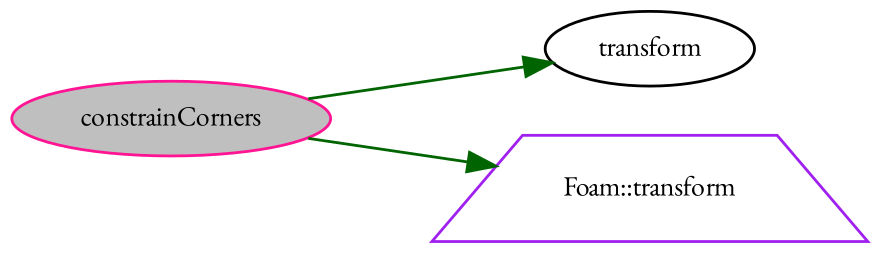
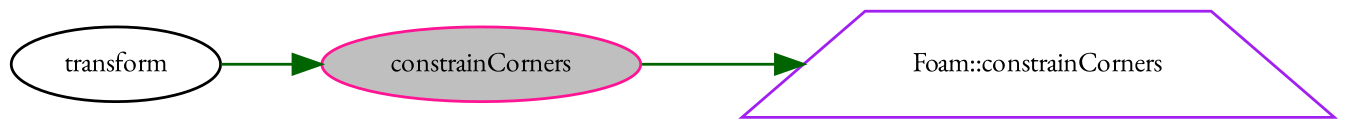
(416, 83) -> (257, 64)
(650, 188) -> (1038, 64)
